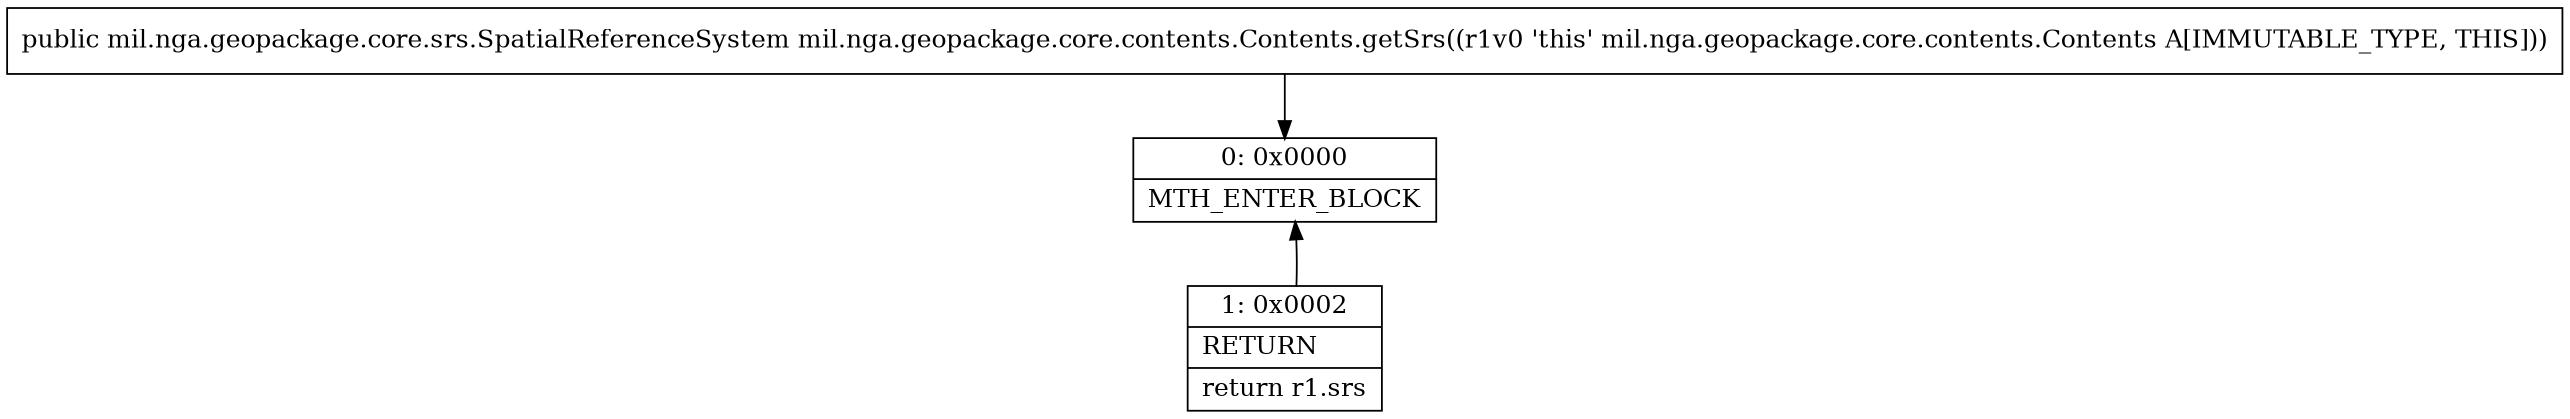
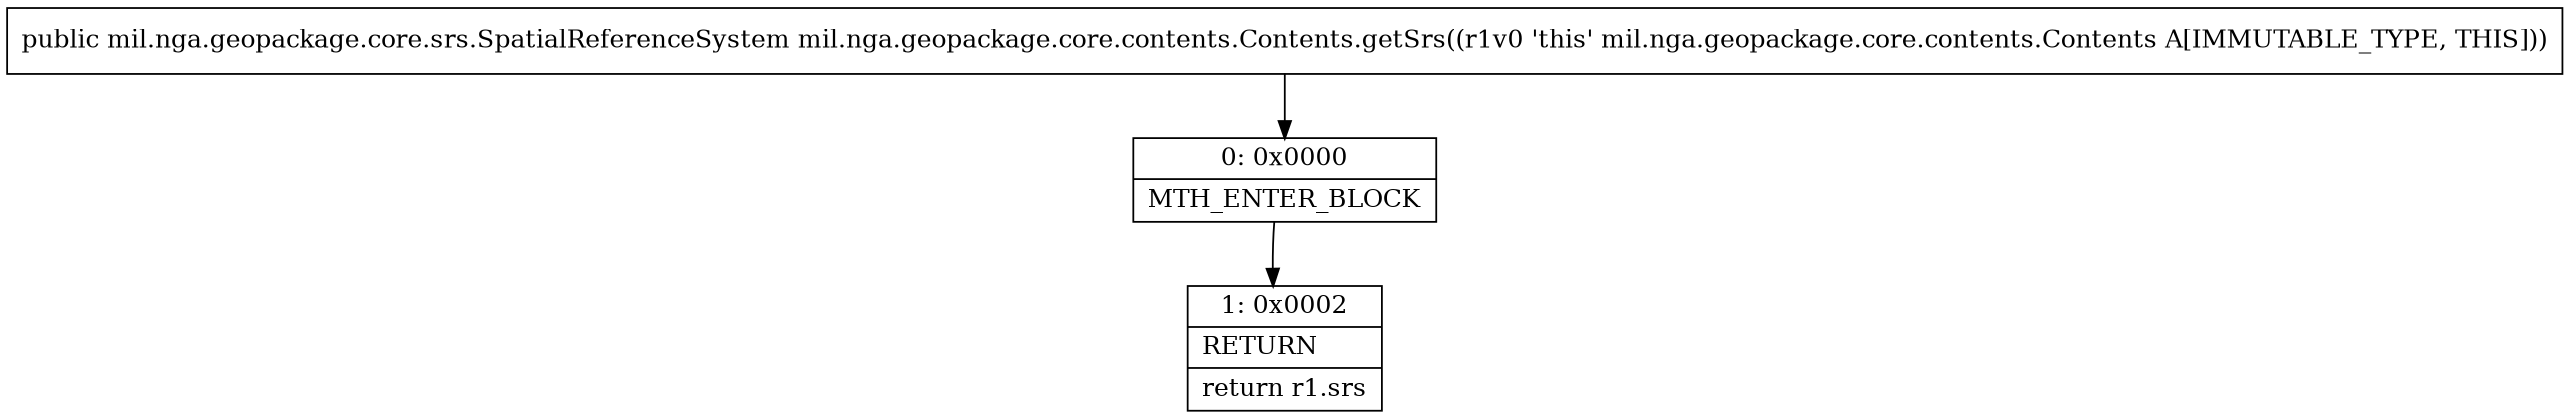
(1297, 263) -> (1273, 245)
